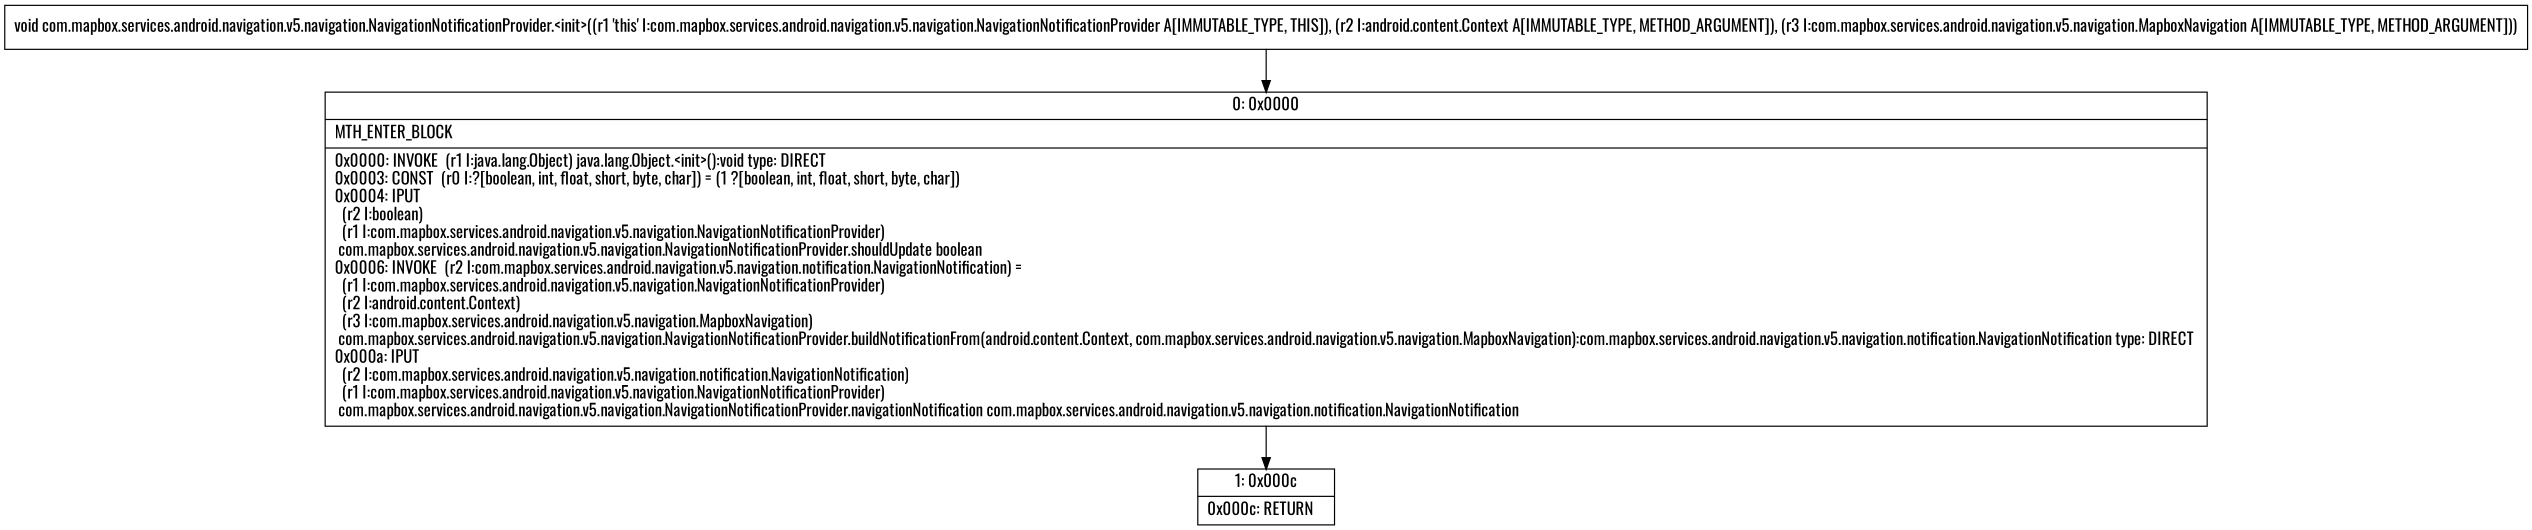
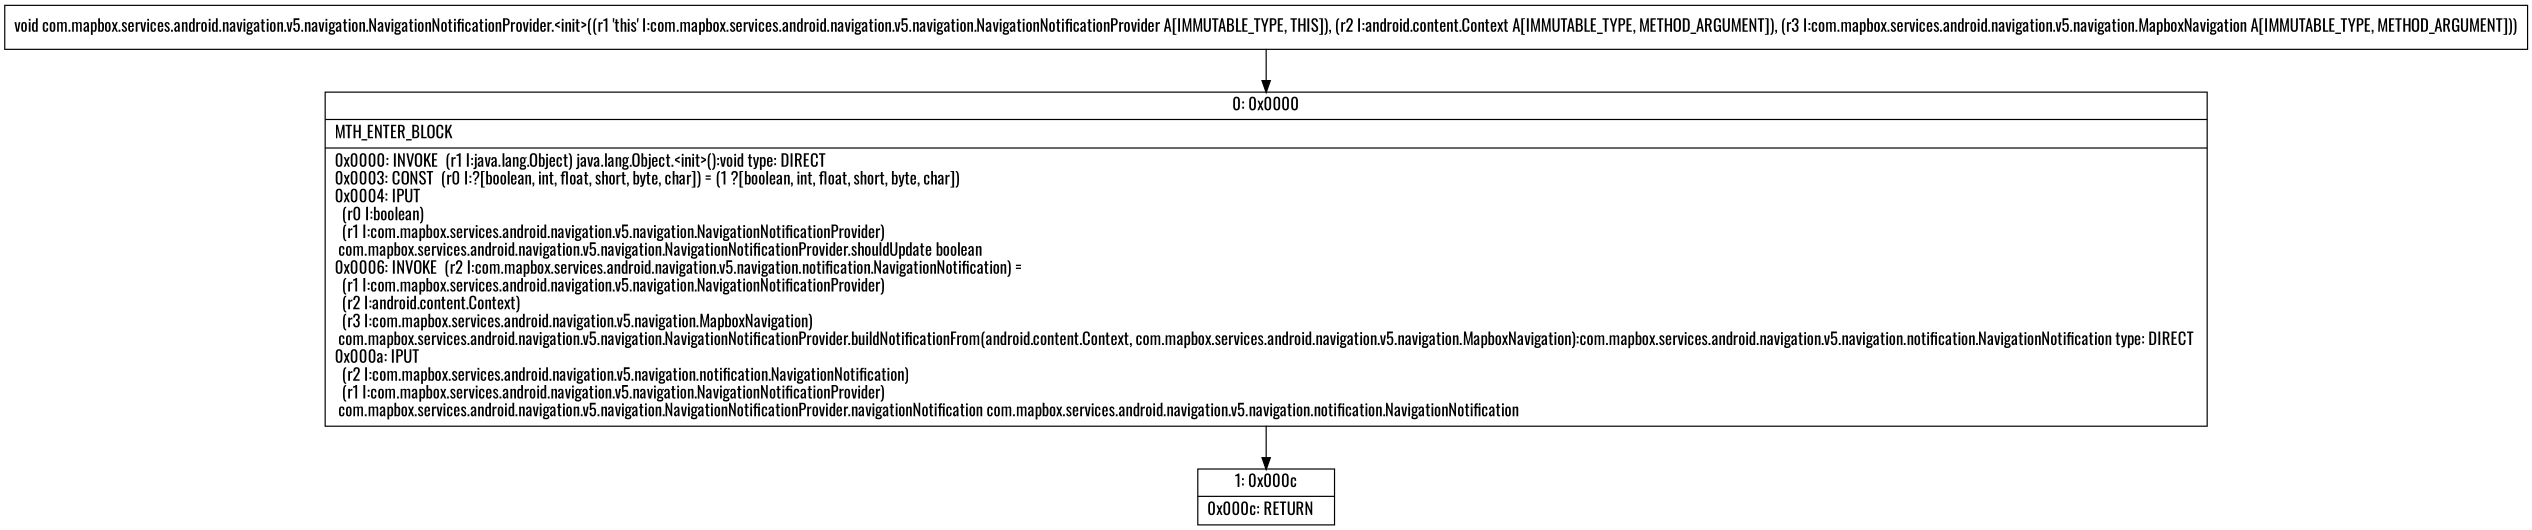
(379, 215) -> (380, 215)
